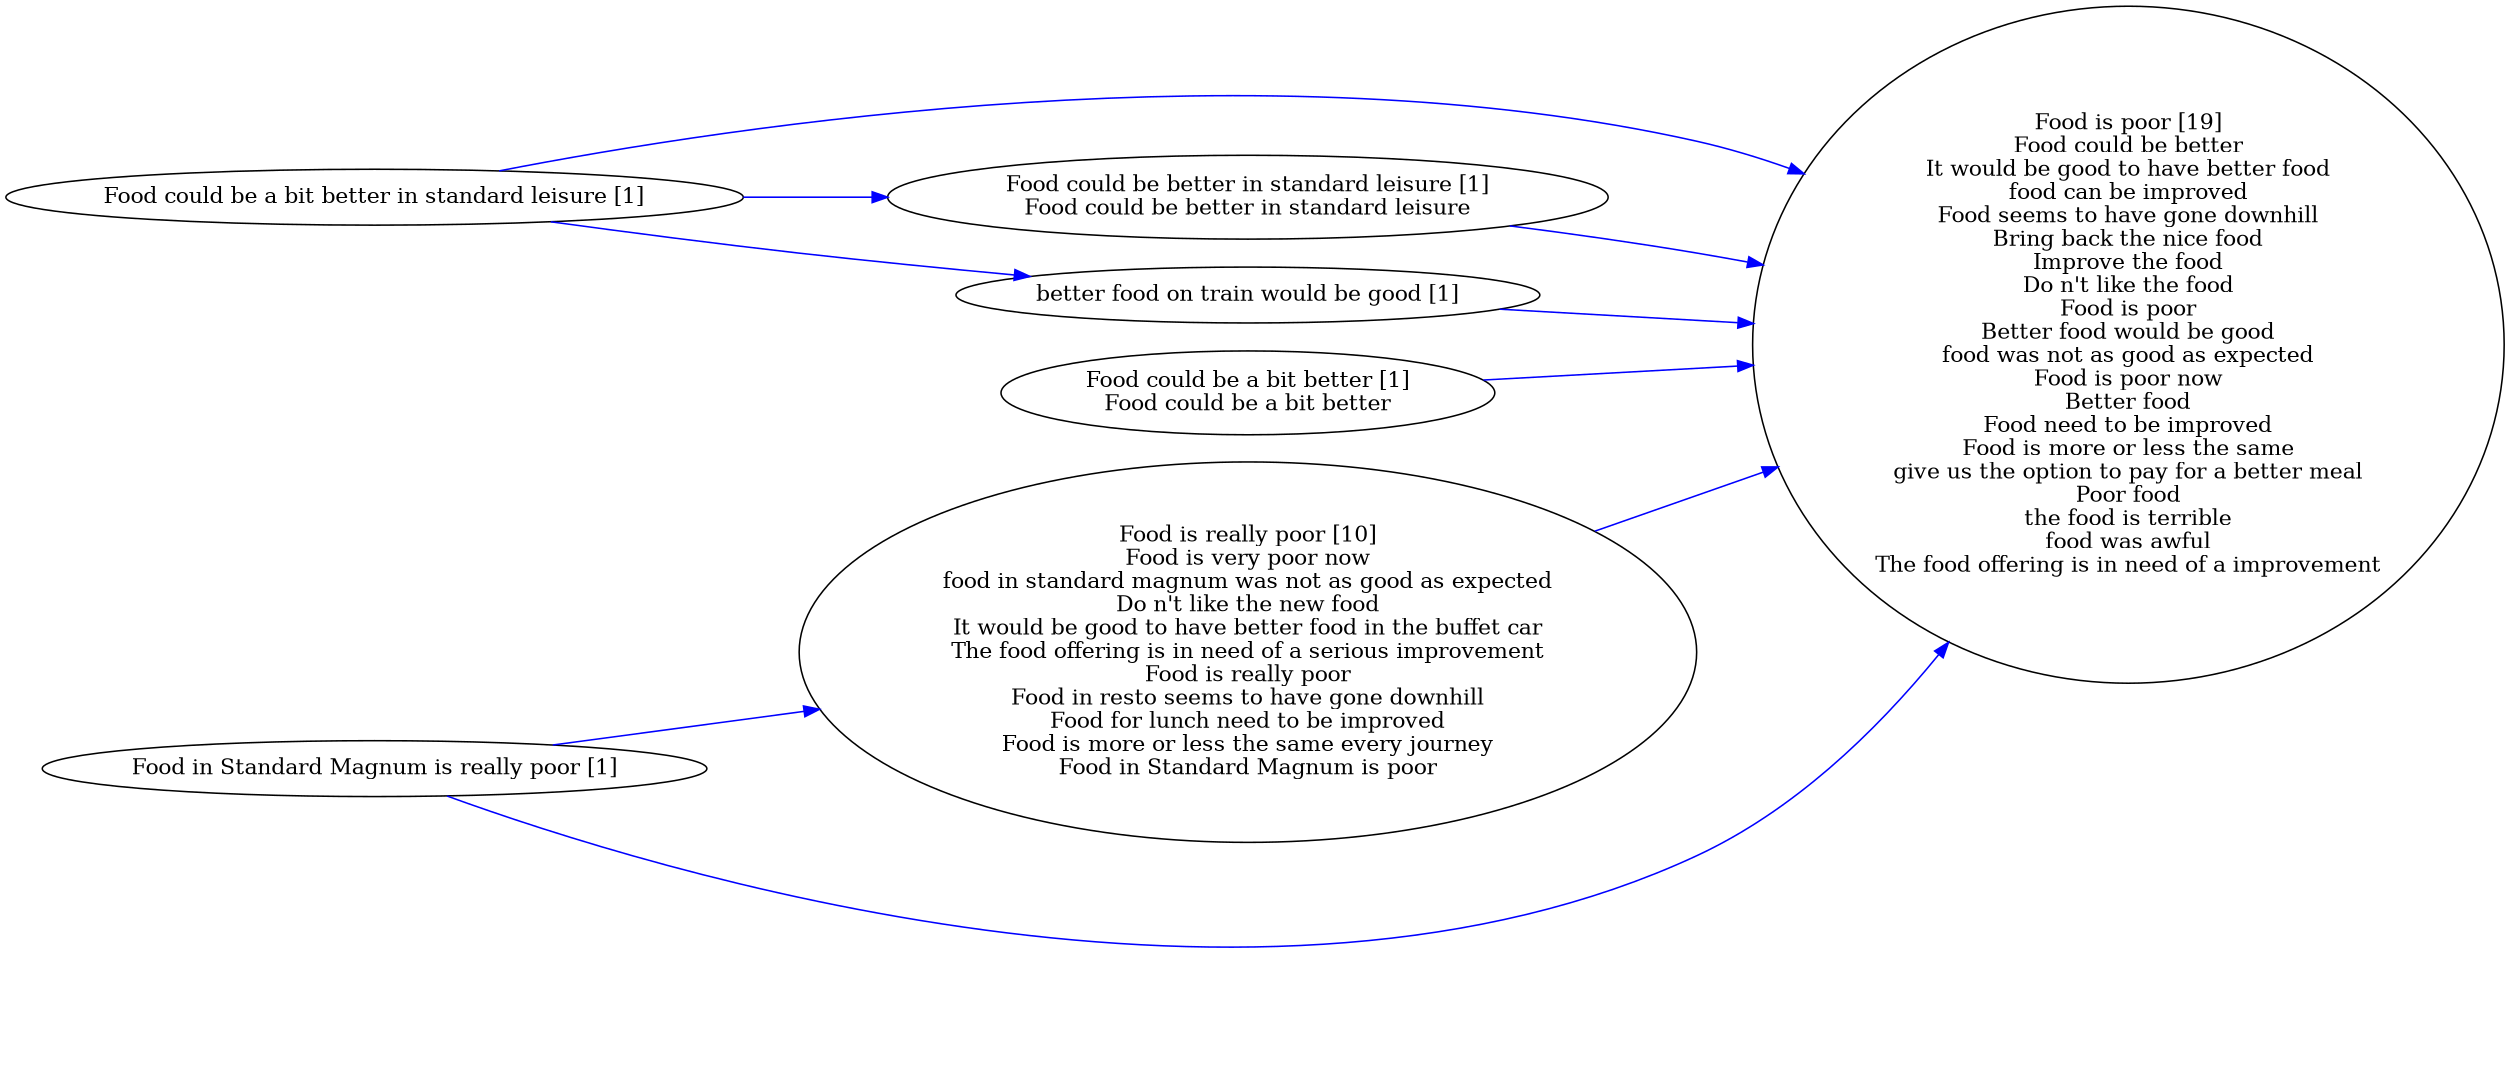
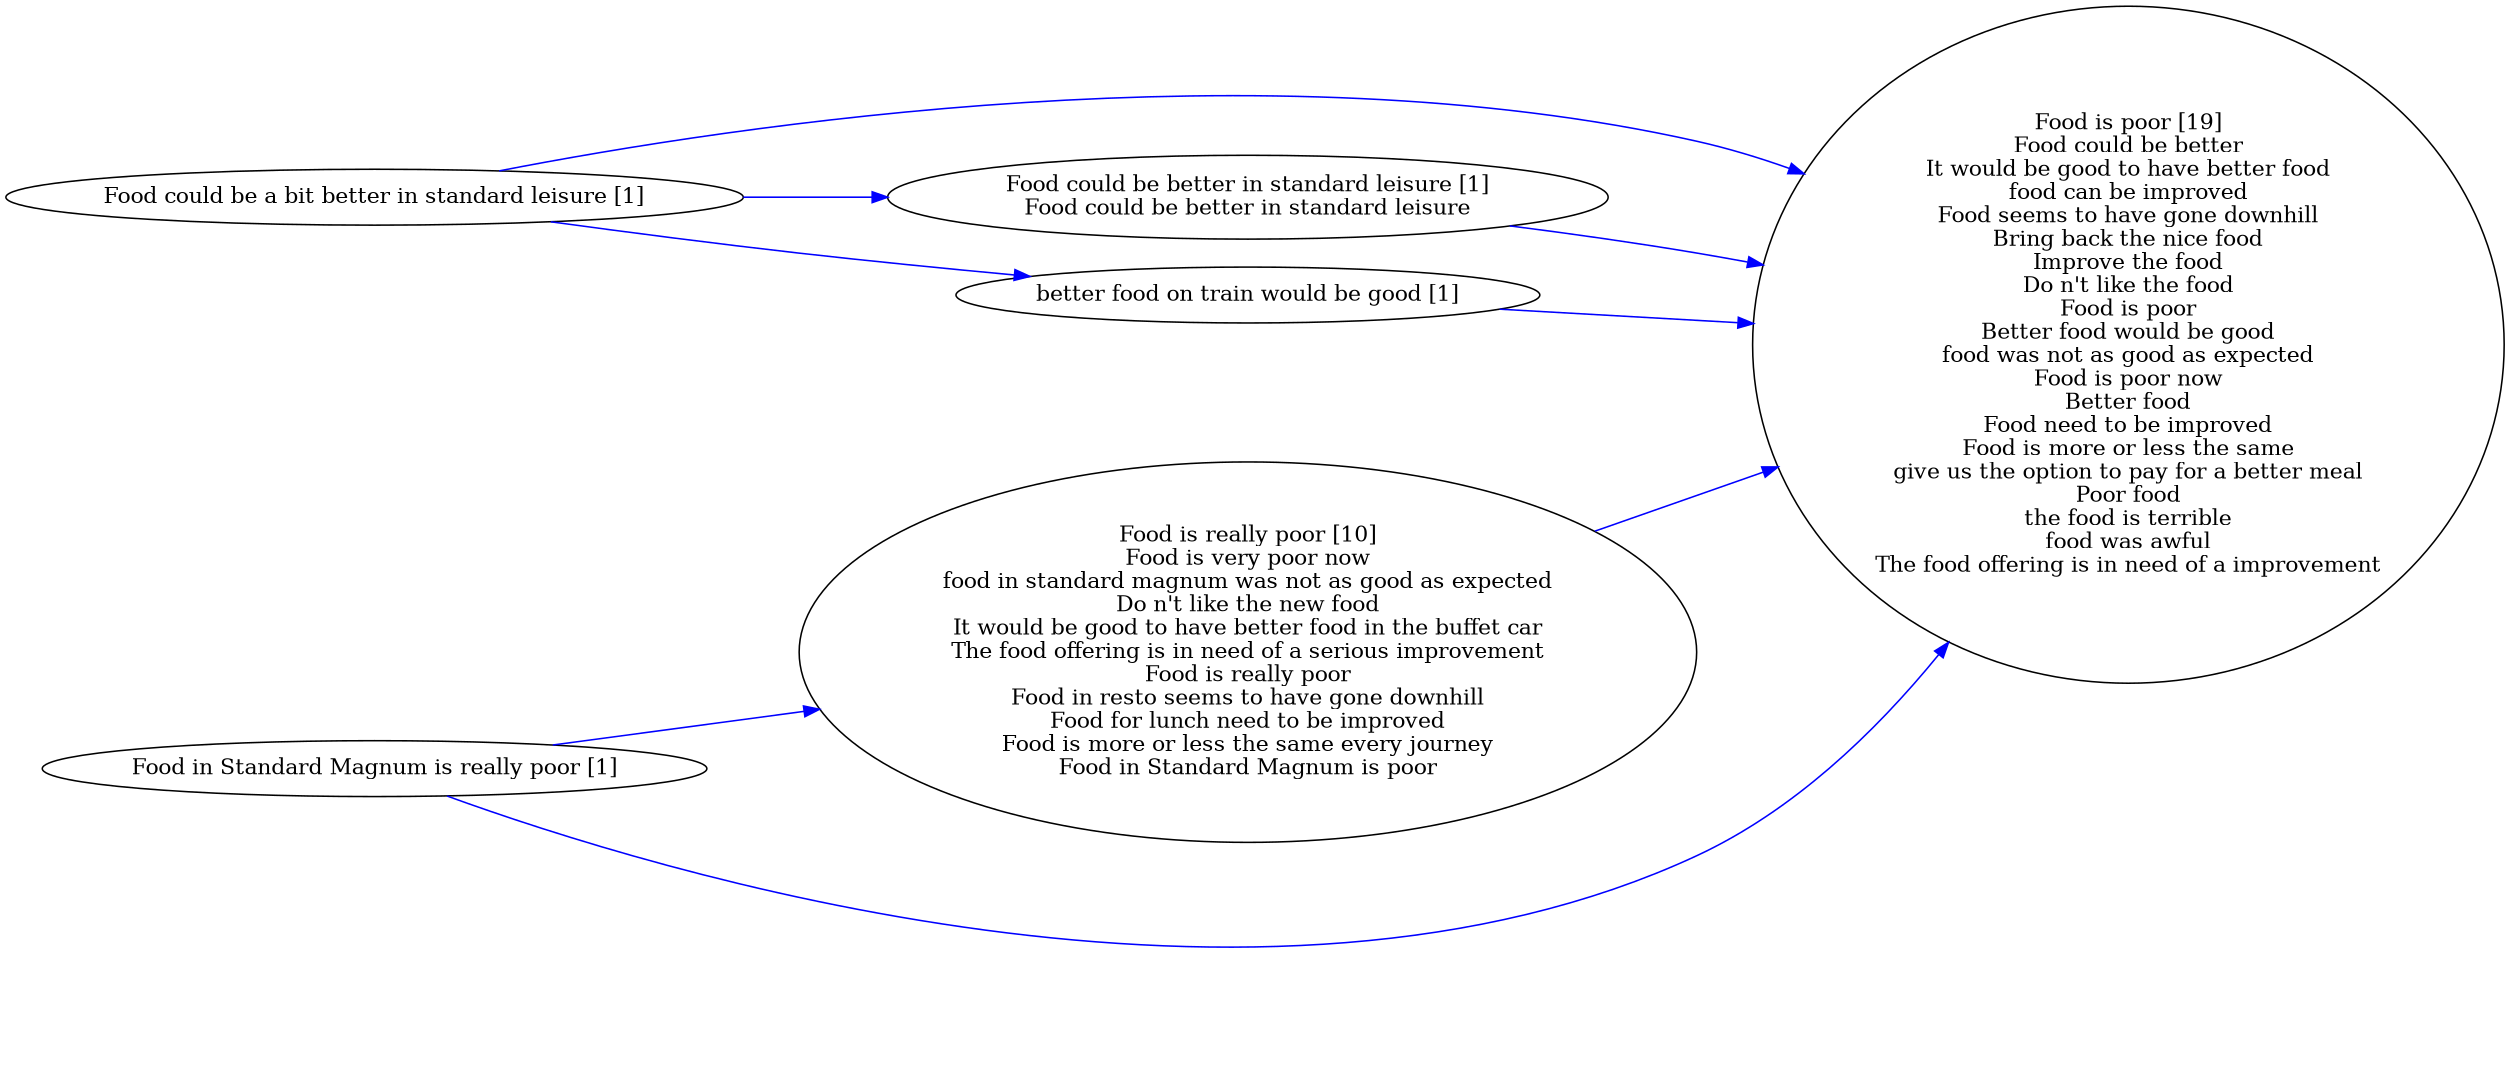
(1248, 393) -> none
